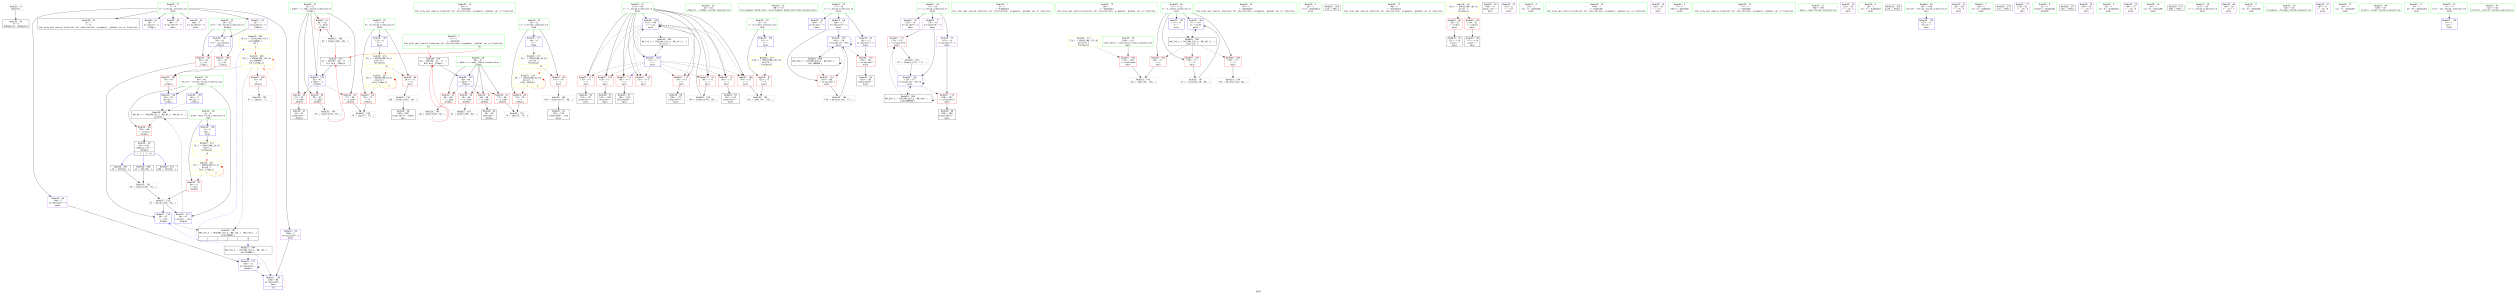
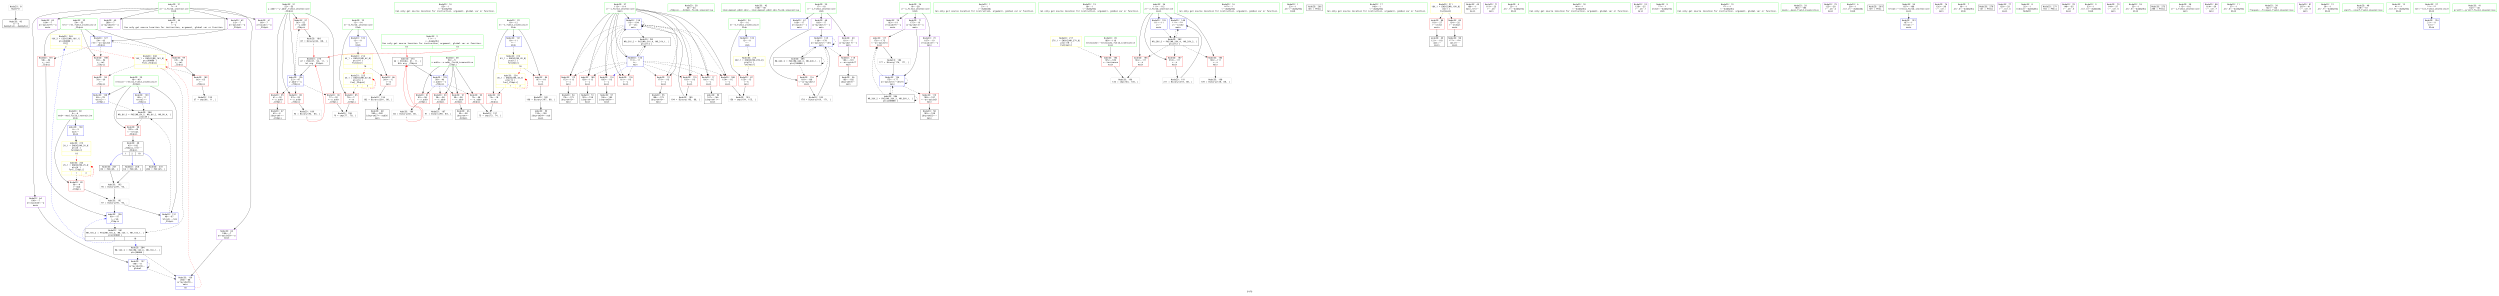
none -> (179, 61)
